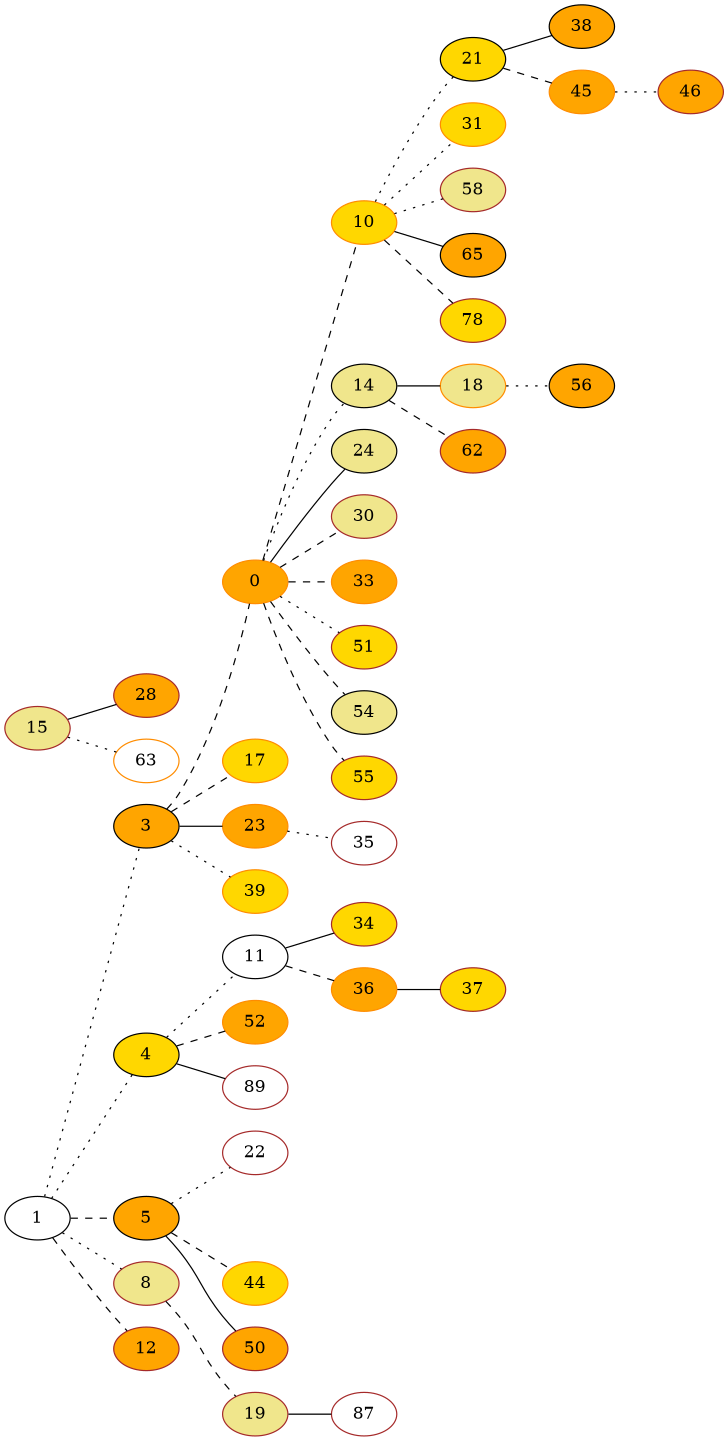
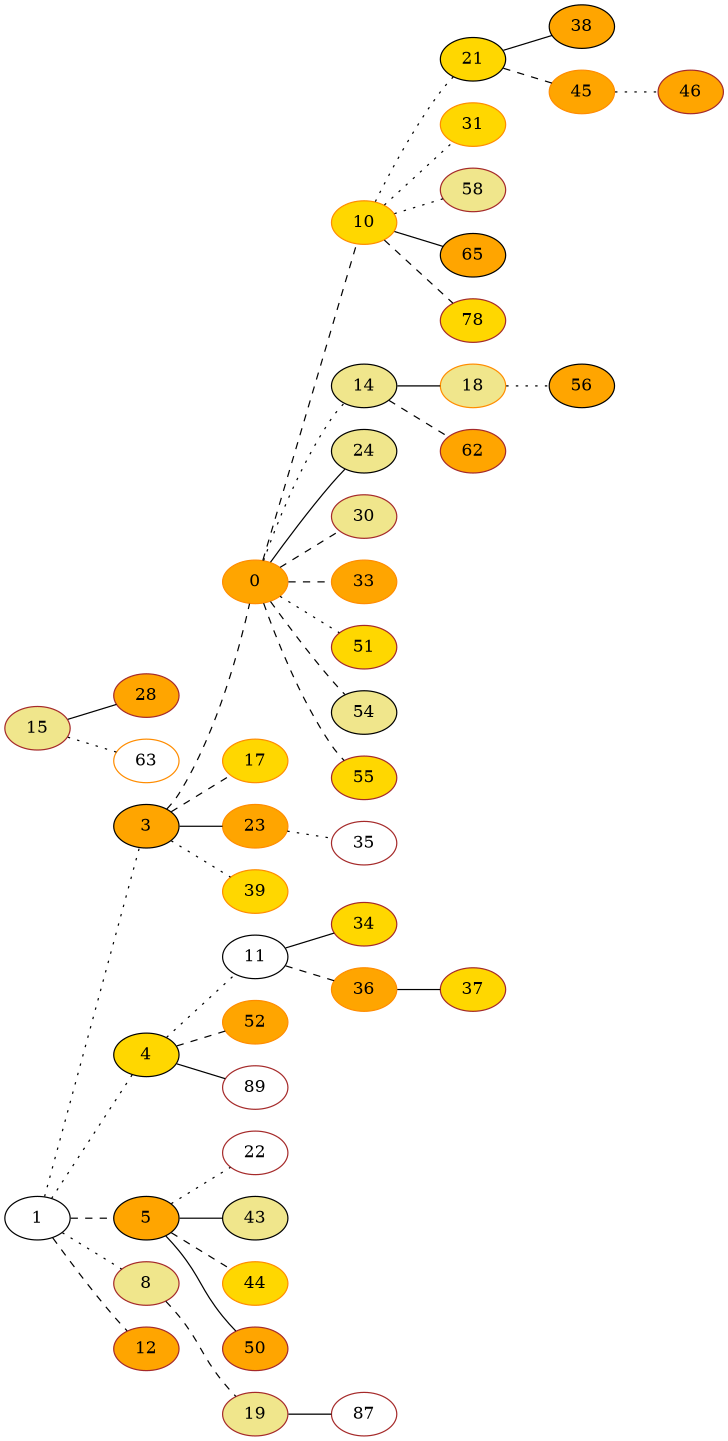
none -> (255, 1218)
